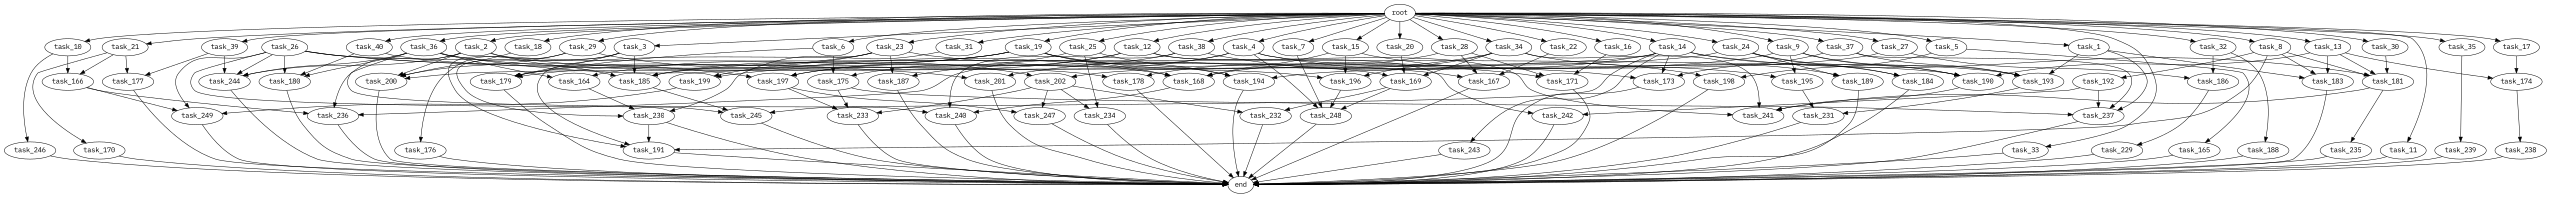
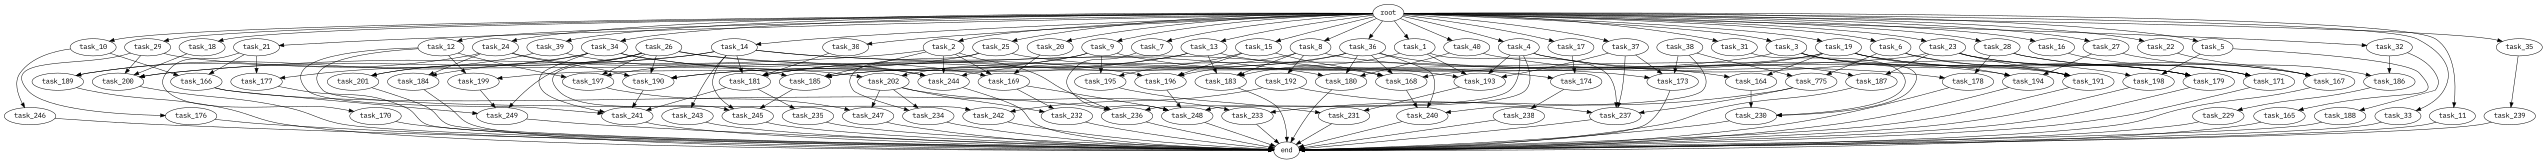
(1298, 25) -> none
(833, 82) -> (1811, 82)
(804, 95) -> none
(649, 131) -> (1985, 65)
none -> (957, 143)
